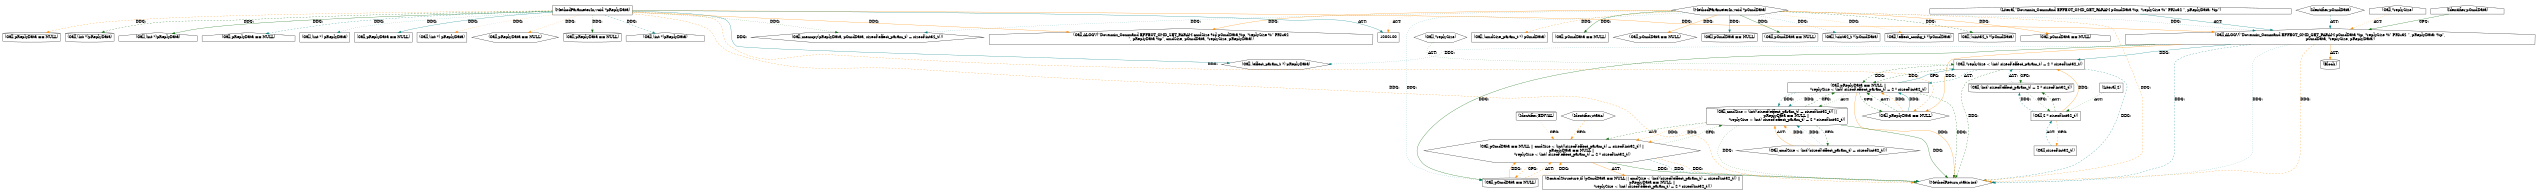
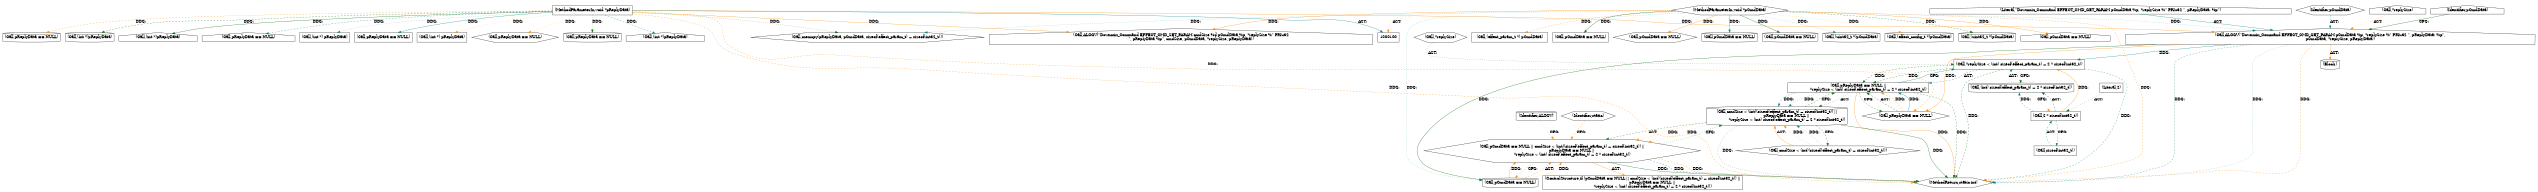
(1510, 37) -> (1510, 37)
(1276, 64) -> none
(2037, 101) -> (2037, 101)
(1536, 116) -> (1536, 116)
(2058, 132) -> (2058, 132)
